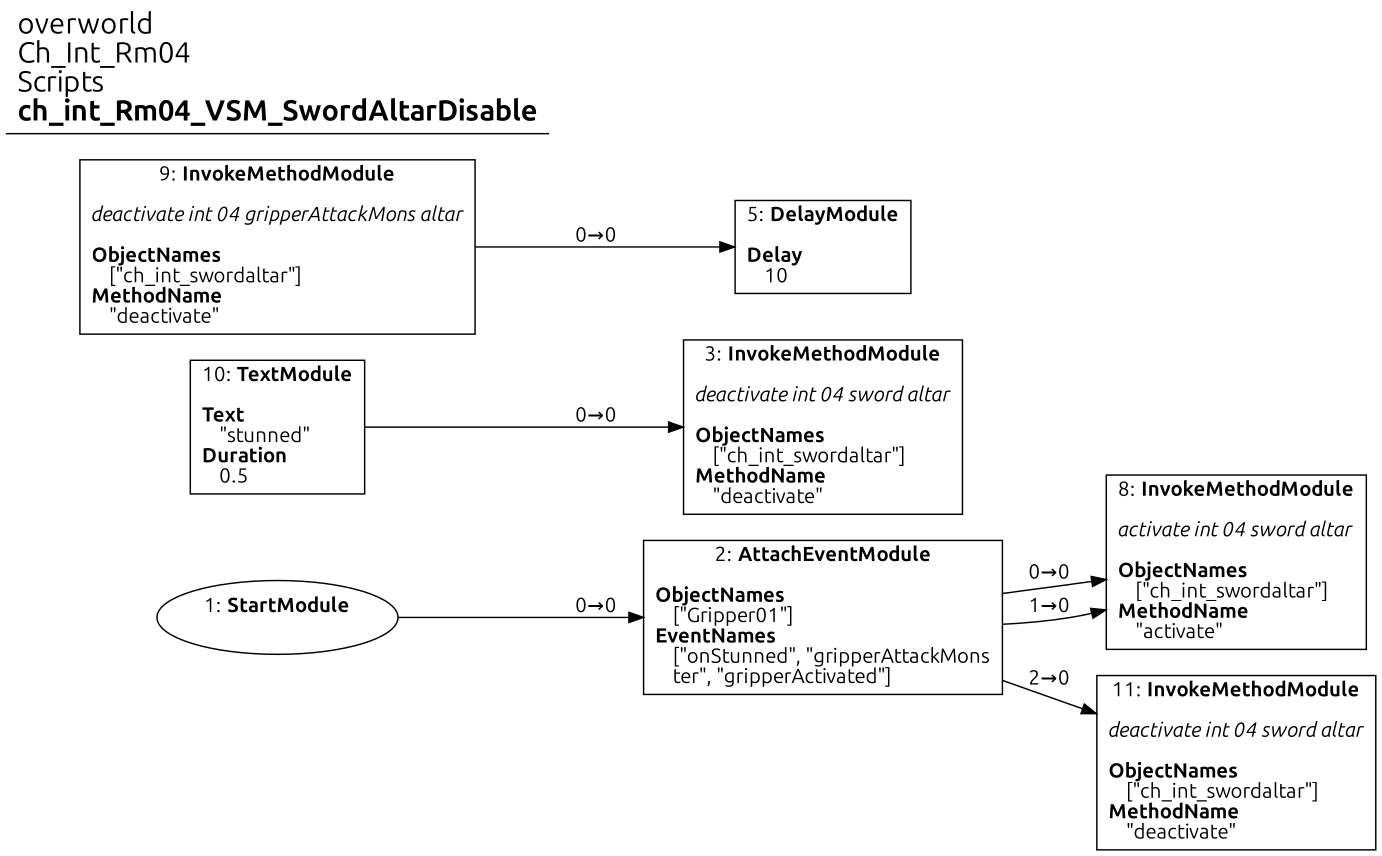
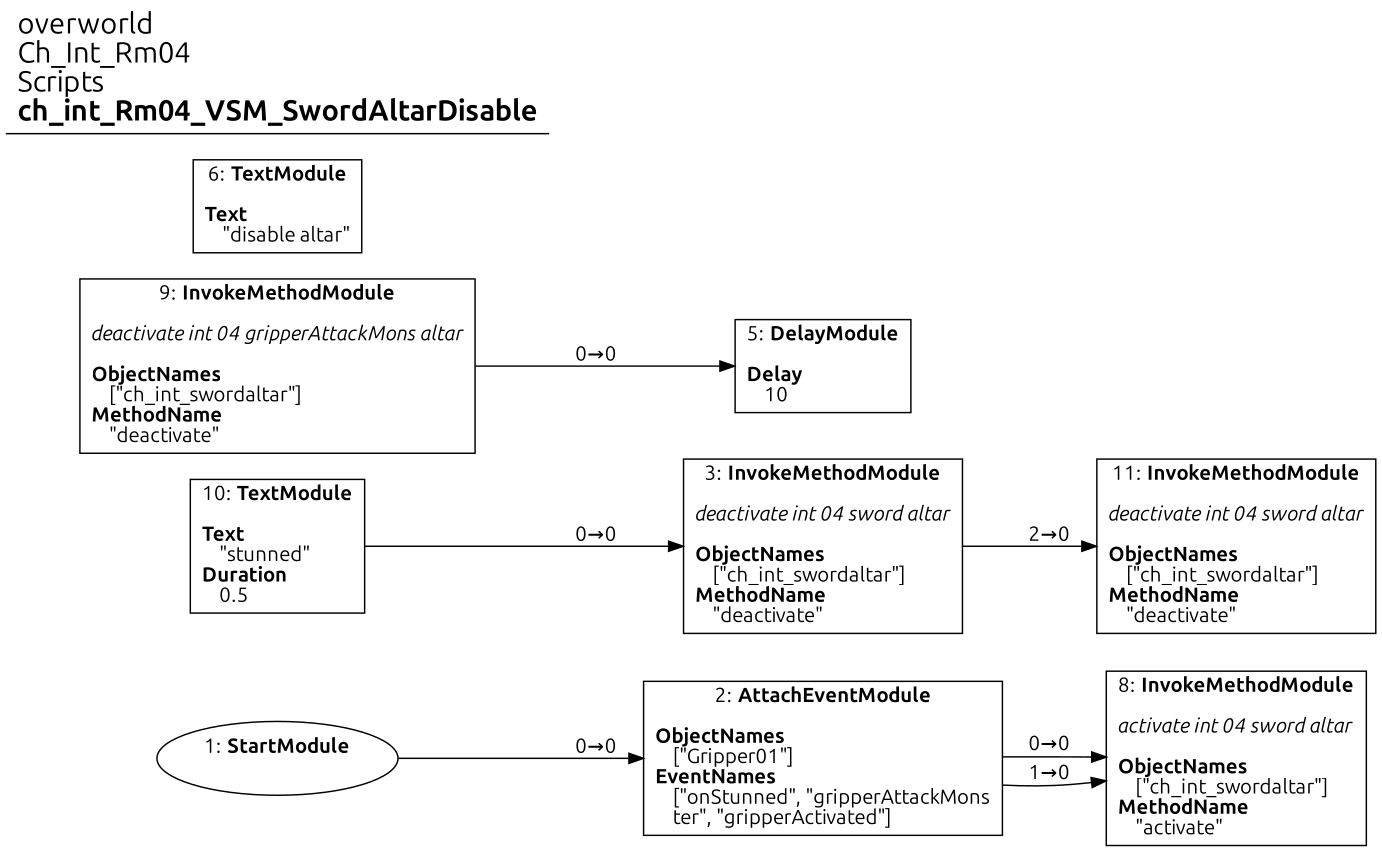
none -> (277, 206)
(1042, 695) -> (1022, 546)
